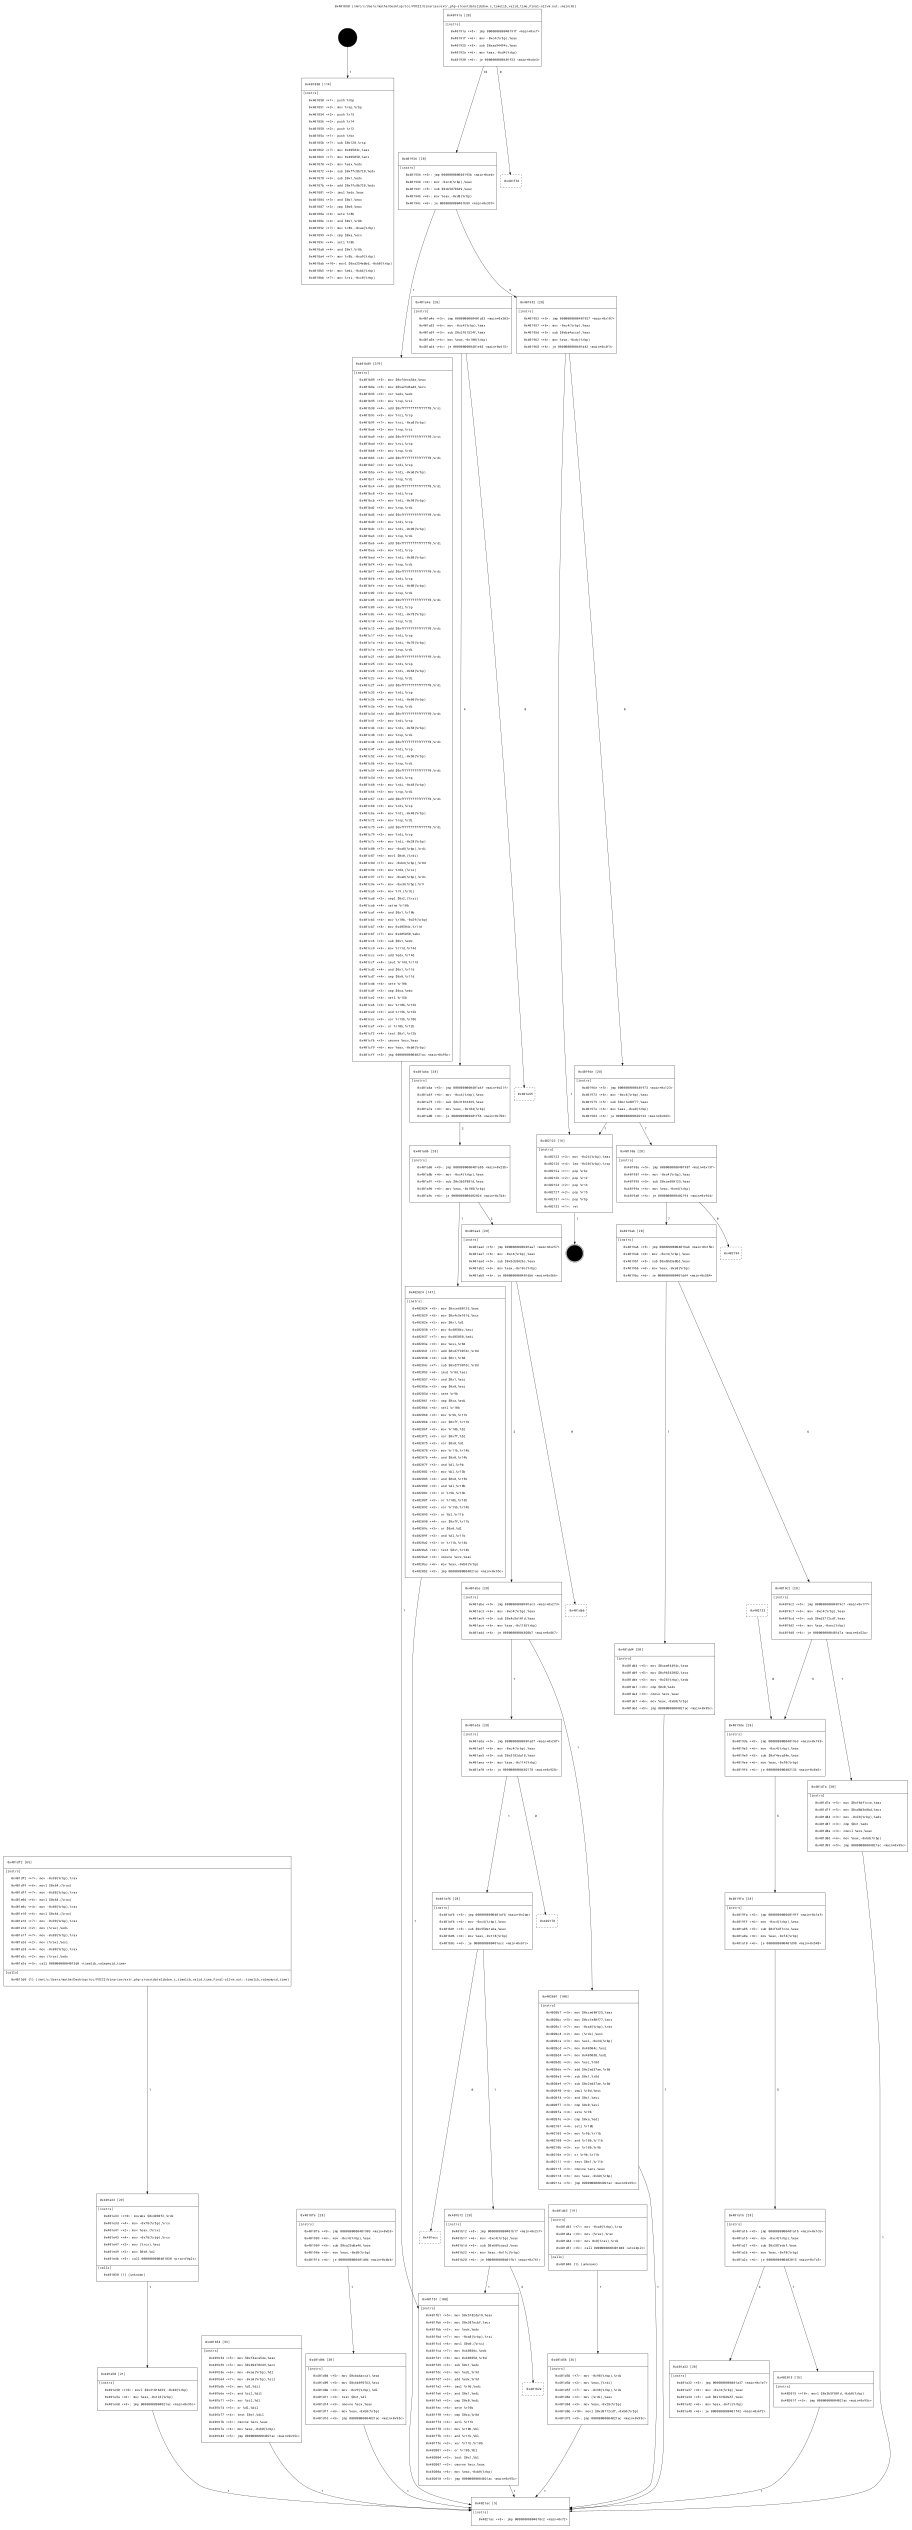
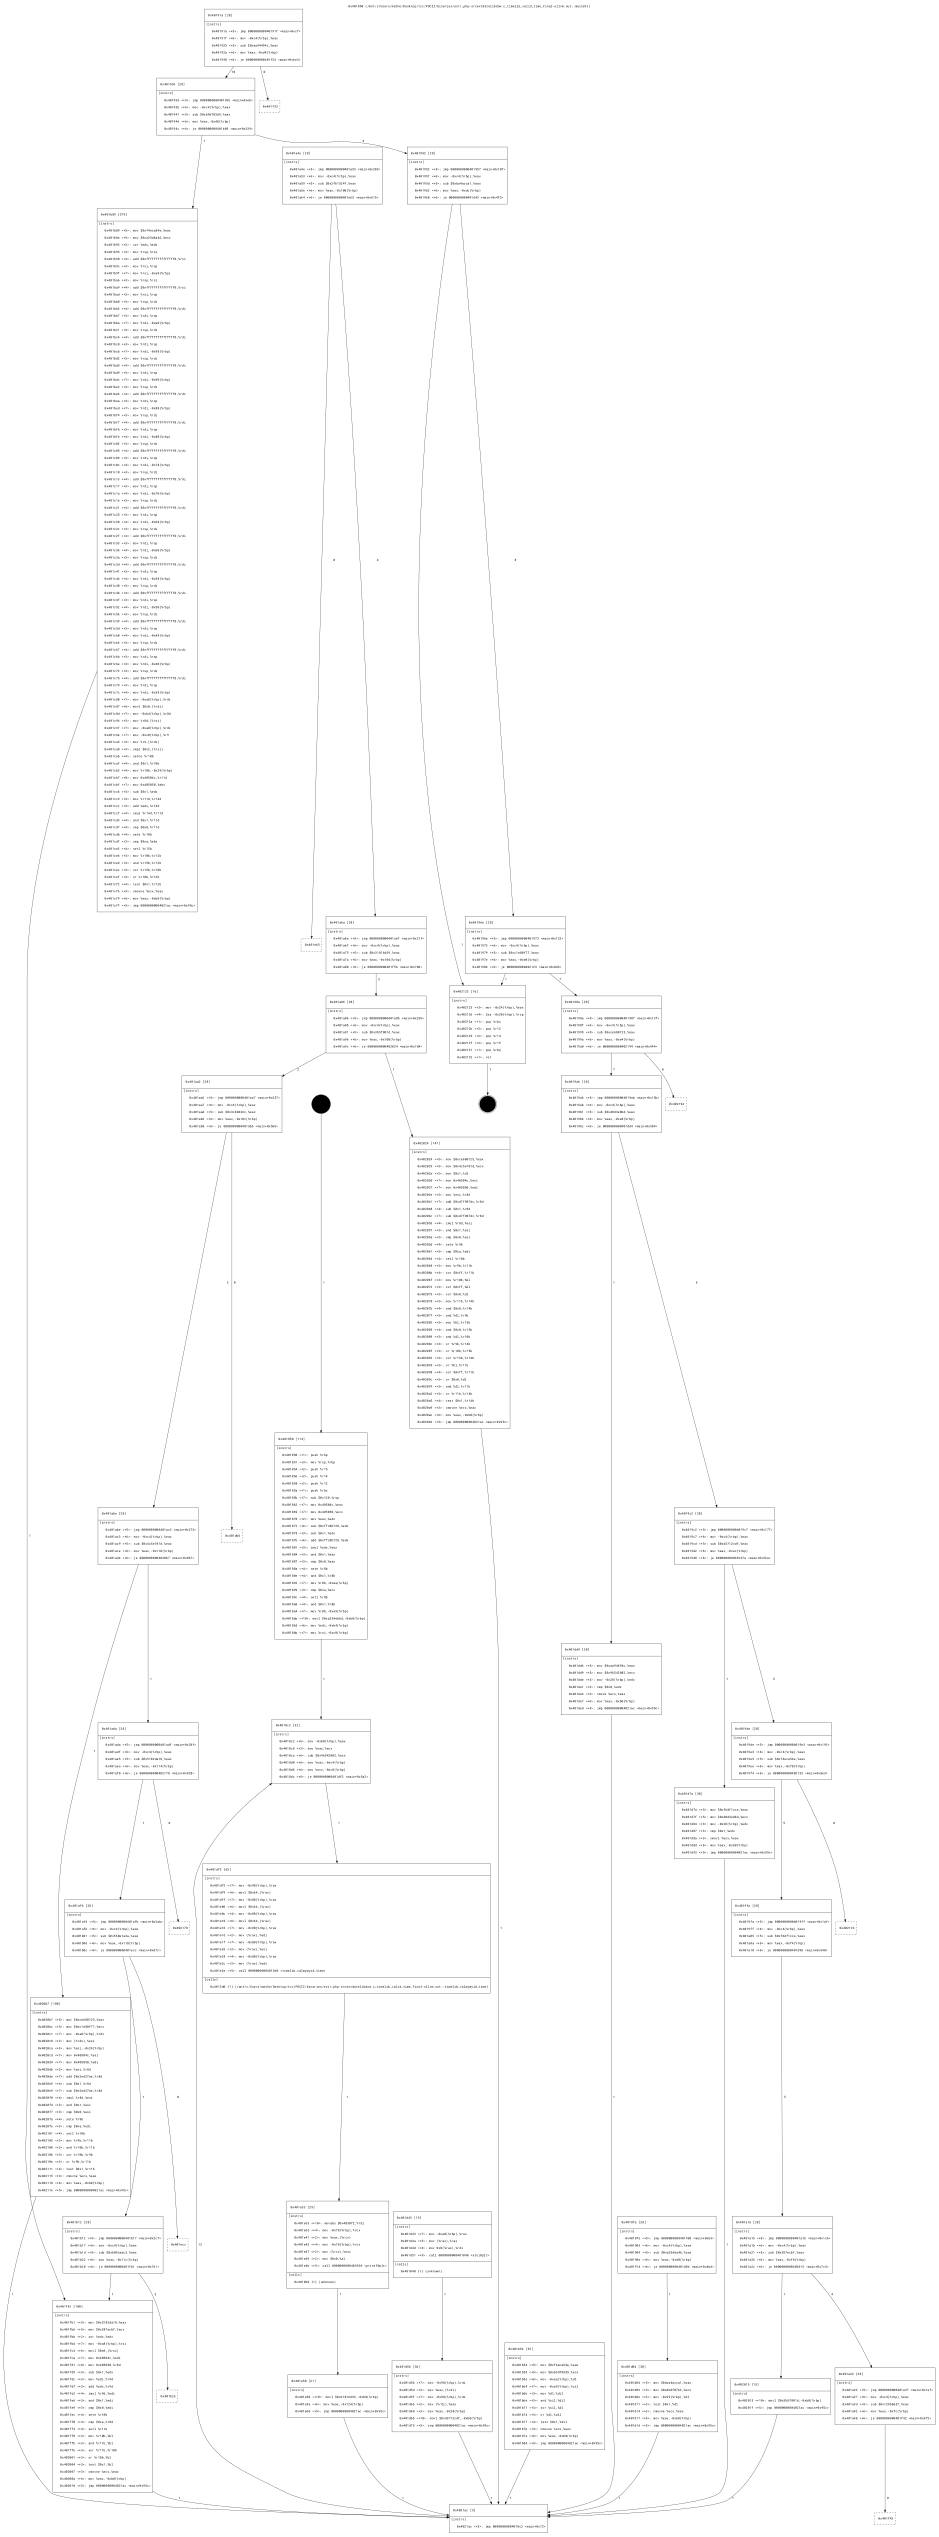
(764, 1667) -> (828, 1847)
none -> (321, 1751)
none -> (885, 2519)
